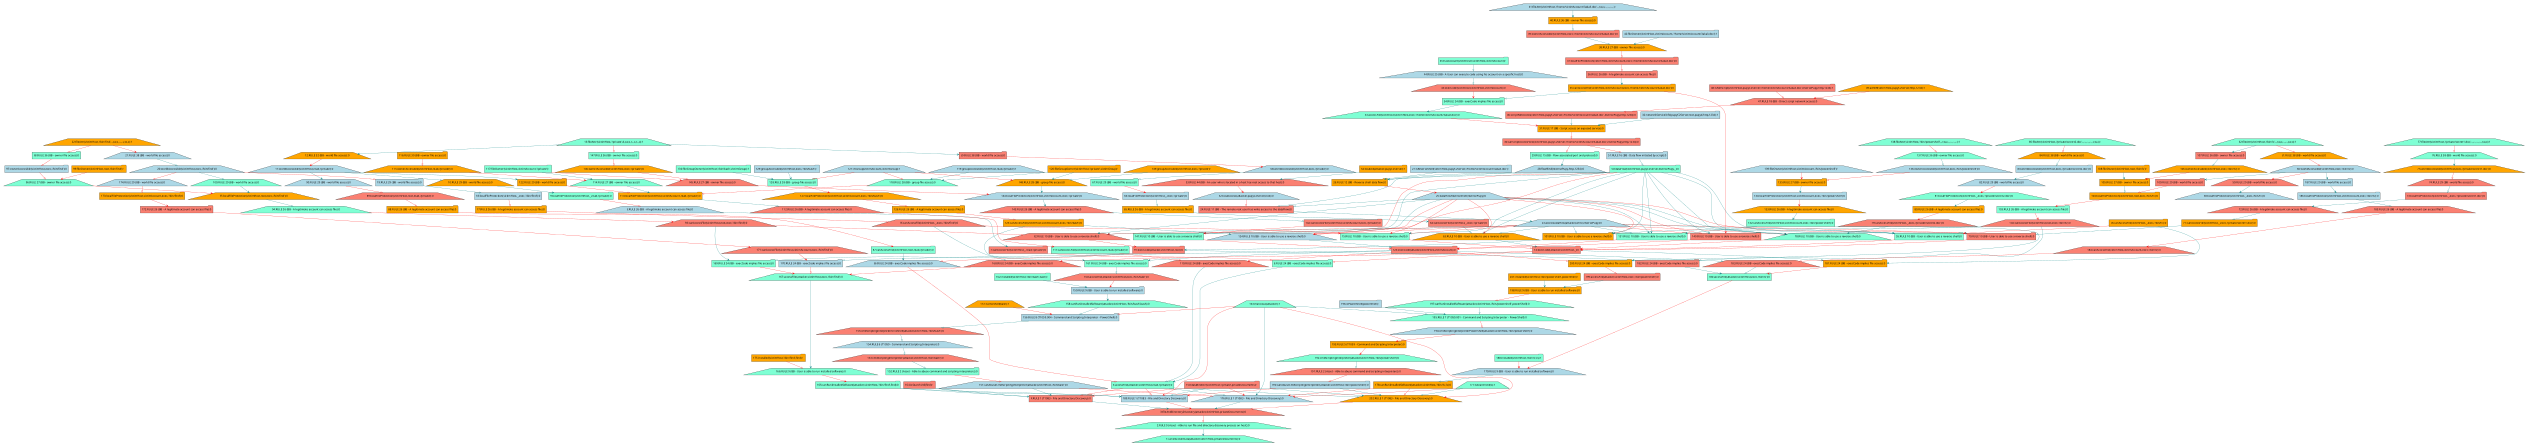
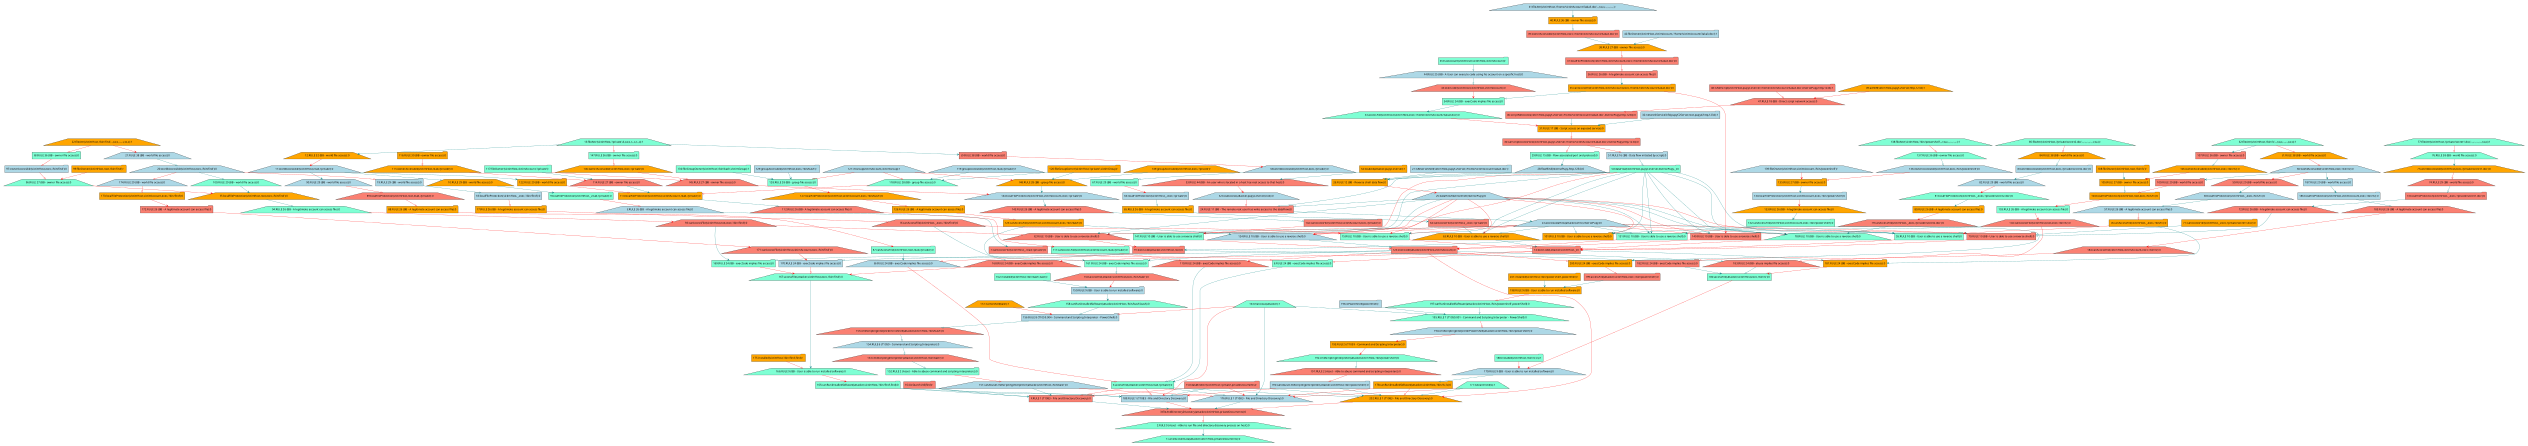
(616, 183) -> (616, 183)
none -> (2138, 210)
(2247, 216) -> (2158, 233)
(1926, 256) -> (1926, 256)
(1761, 264) -> (1761, 264)
(1436, 352) -> (1591, 330)
